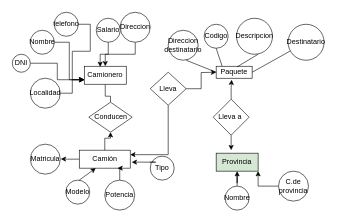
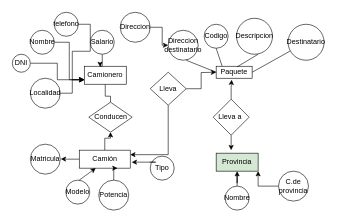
(108, 30) -> (102, 42)
(105, 56) -> (162, 44)
(120, 195) -> (114, 195)
